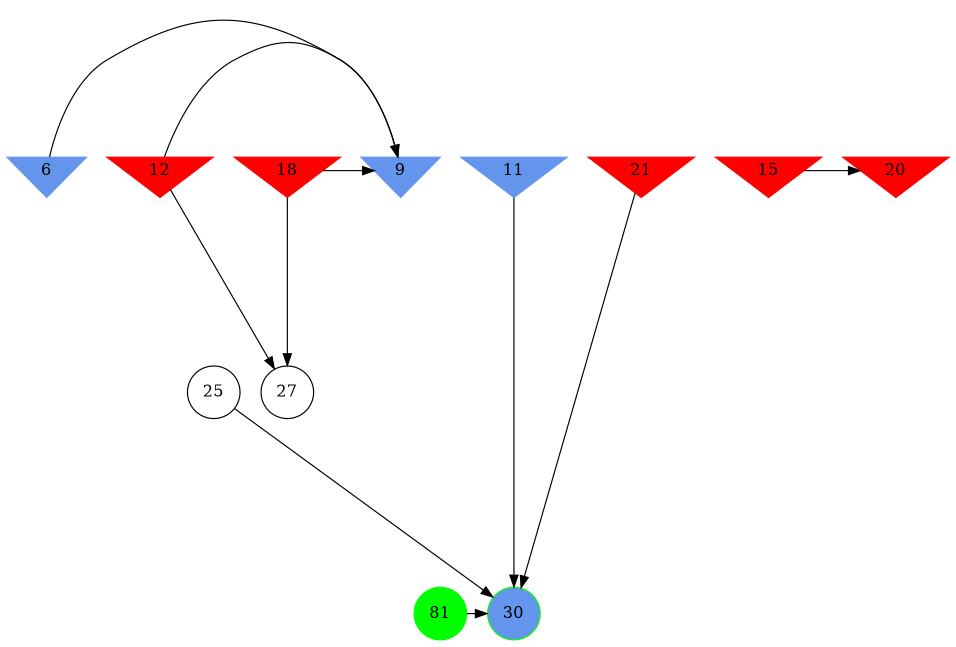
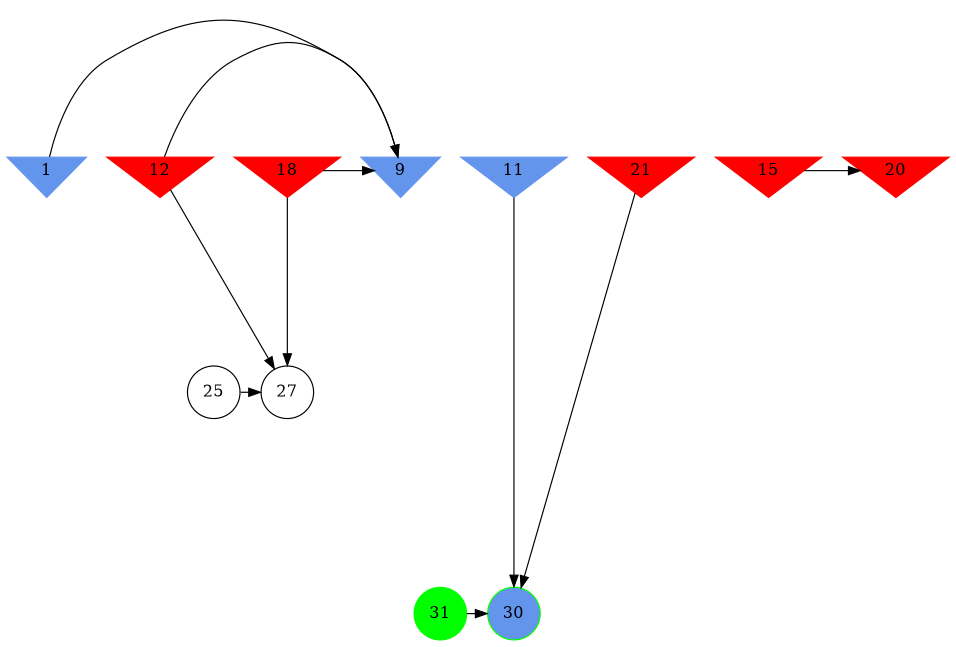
(47, 171) -> (47, 171)
(359, 500) -> (245, 392)
(440, 614) -> (440, 614)
